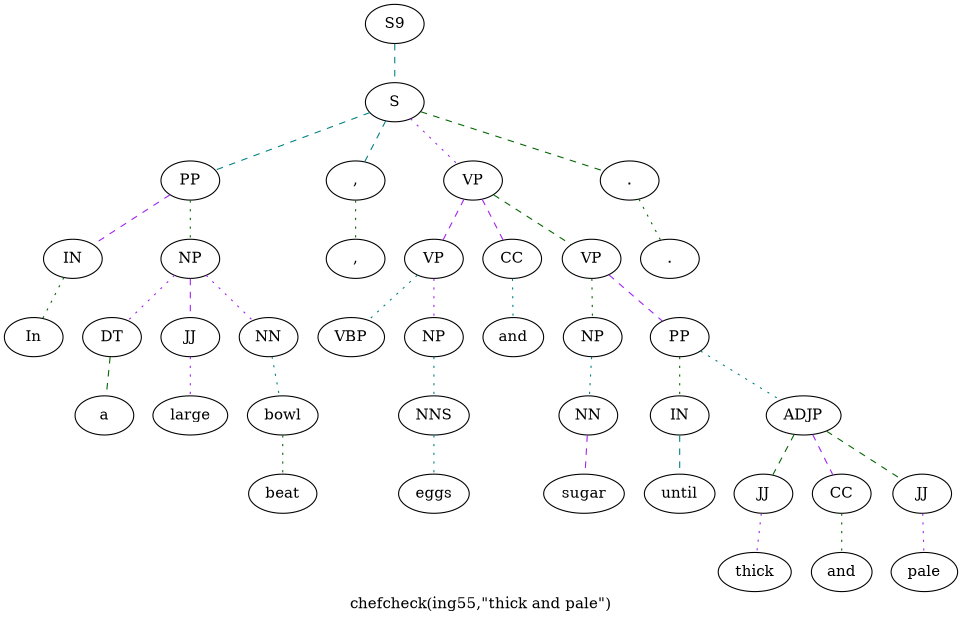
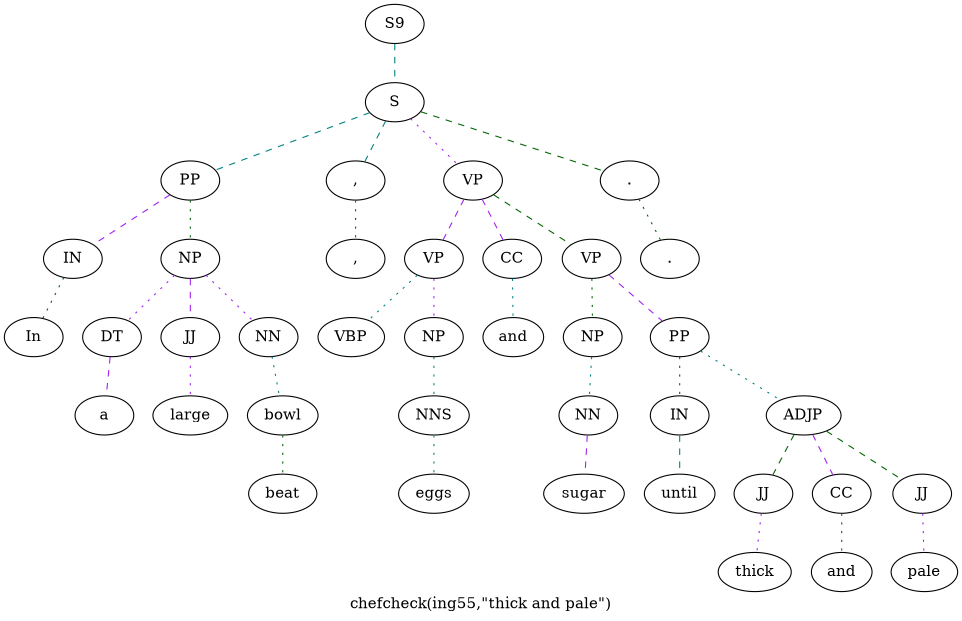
(108, 376) -> (108, 376)
